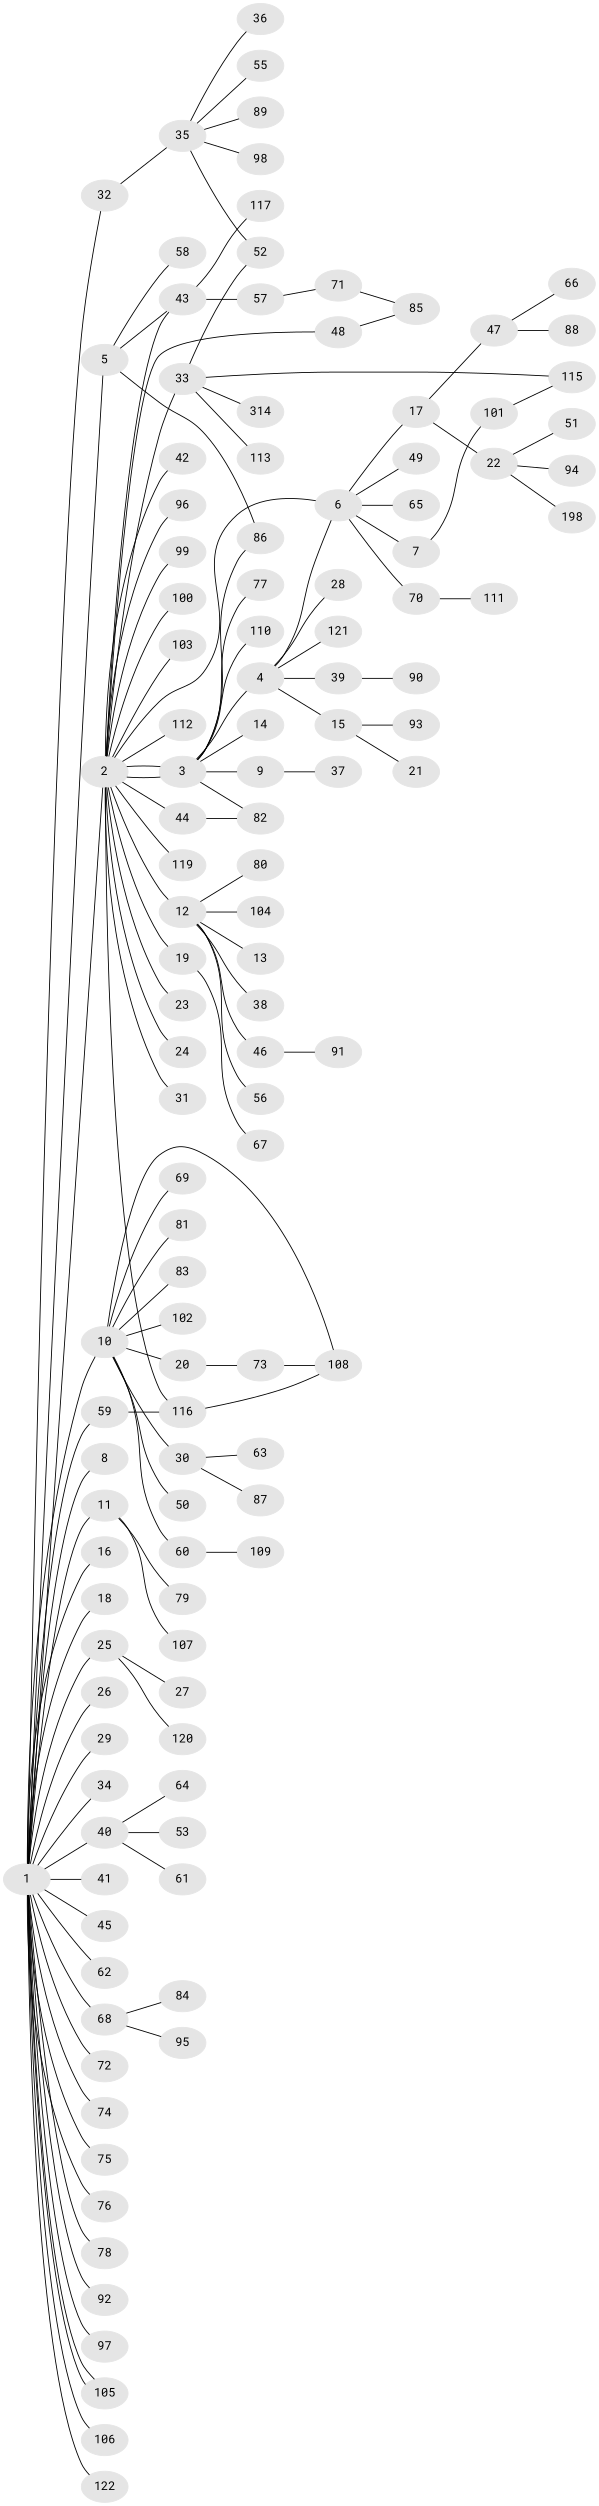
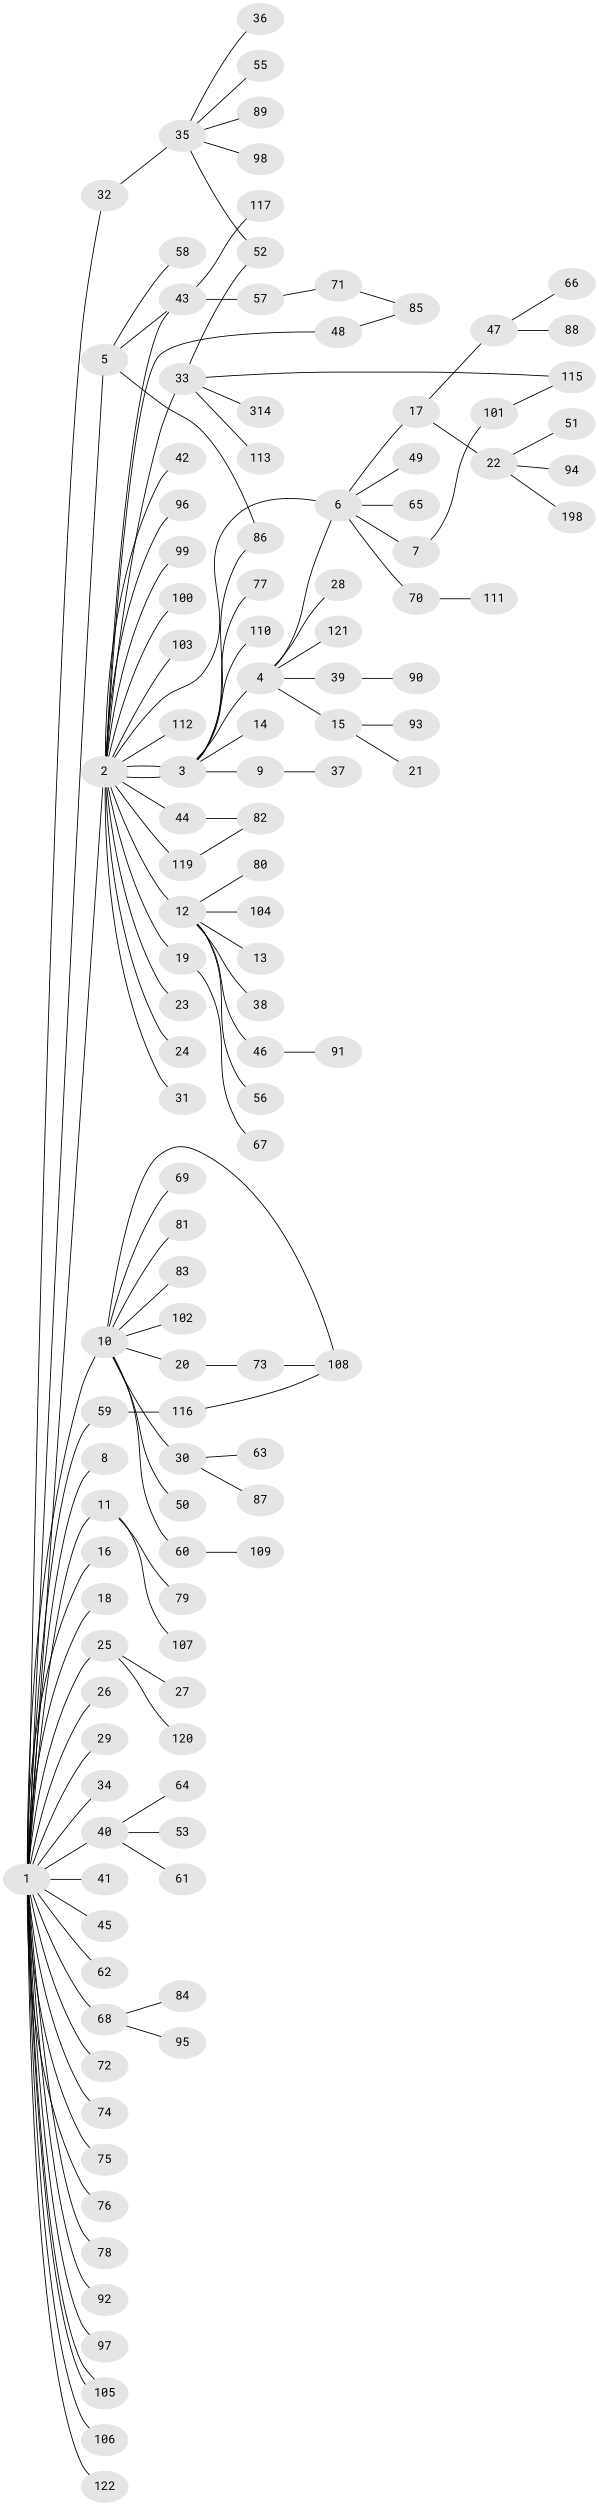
(222, 795) -> (222, 842)
(115, 1097) -> none
